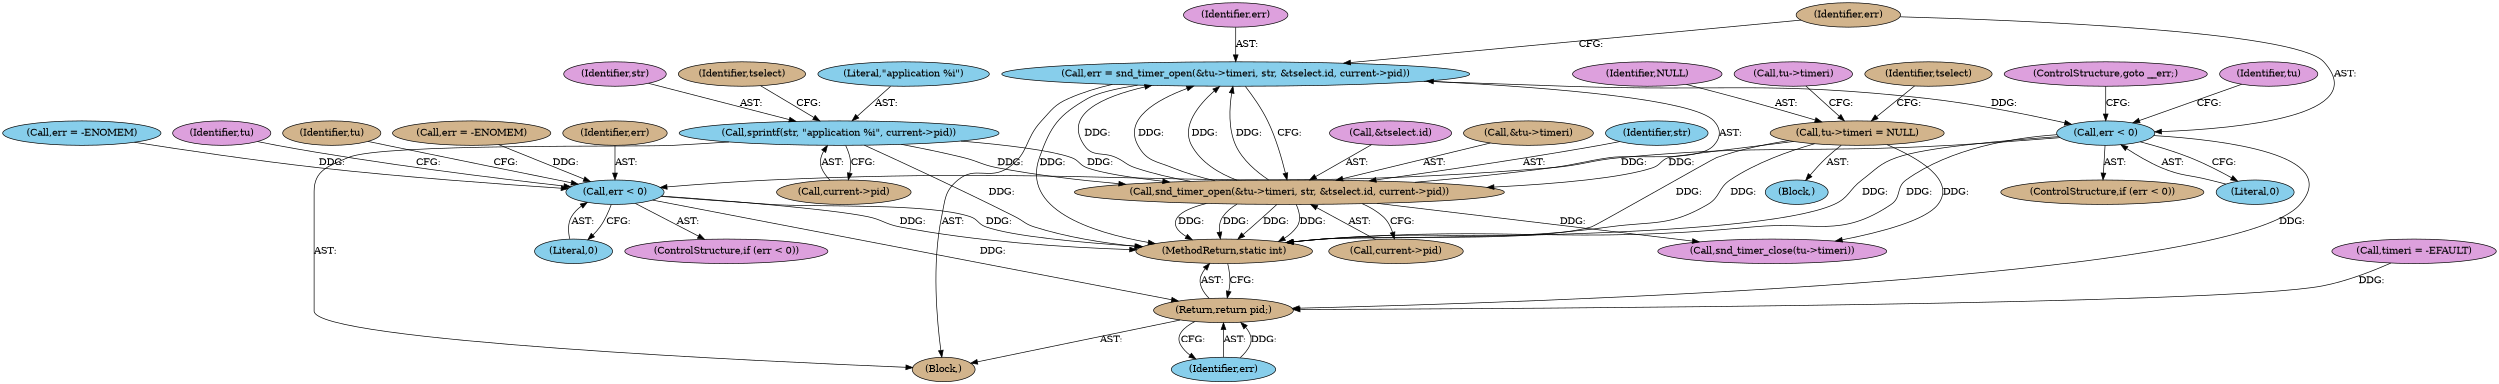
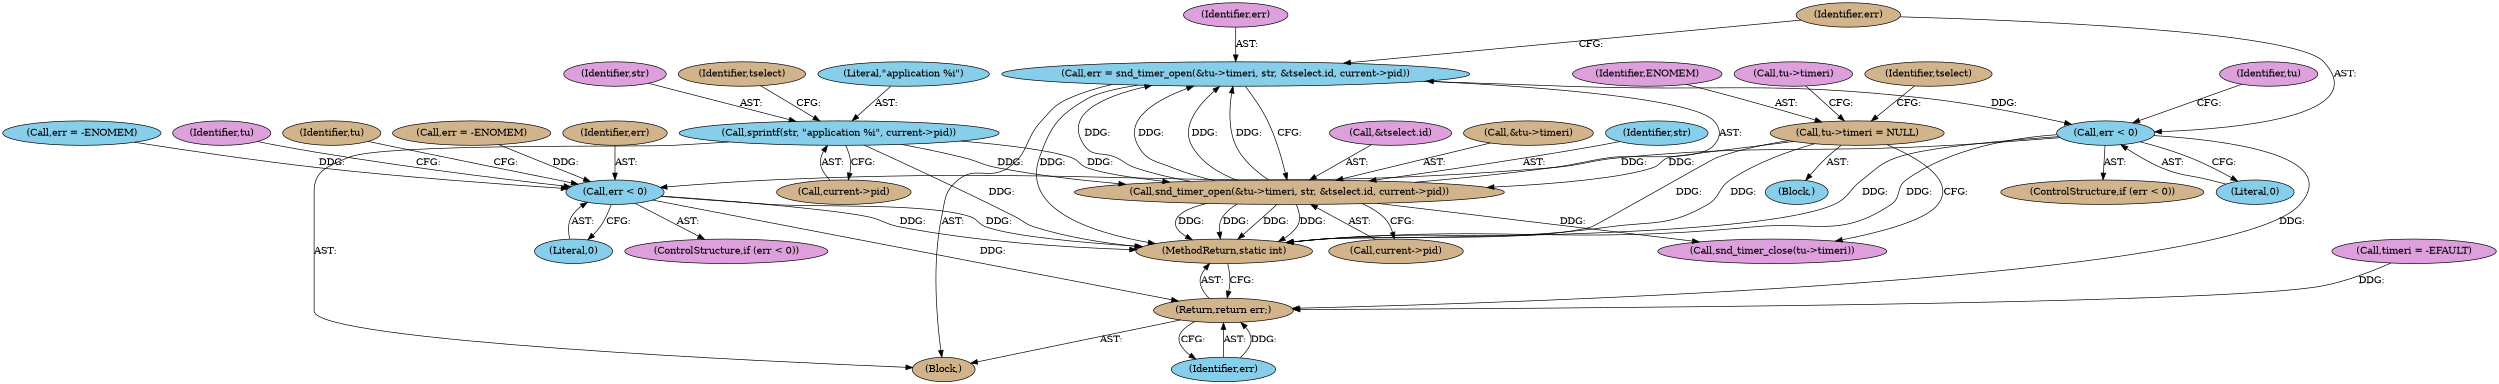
(1647, 74) -> (1647, 74)
(2106, 74) -> none
(1957, 192) -> (1957, 192)
(1224, 310) -> (1224, 310)
